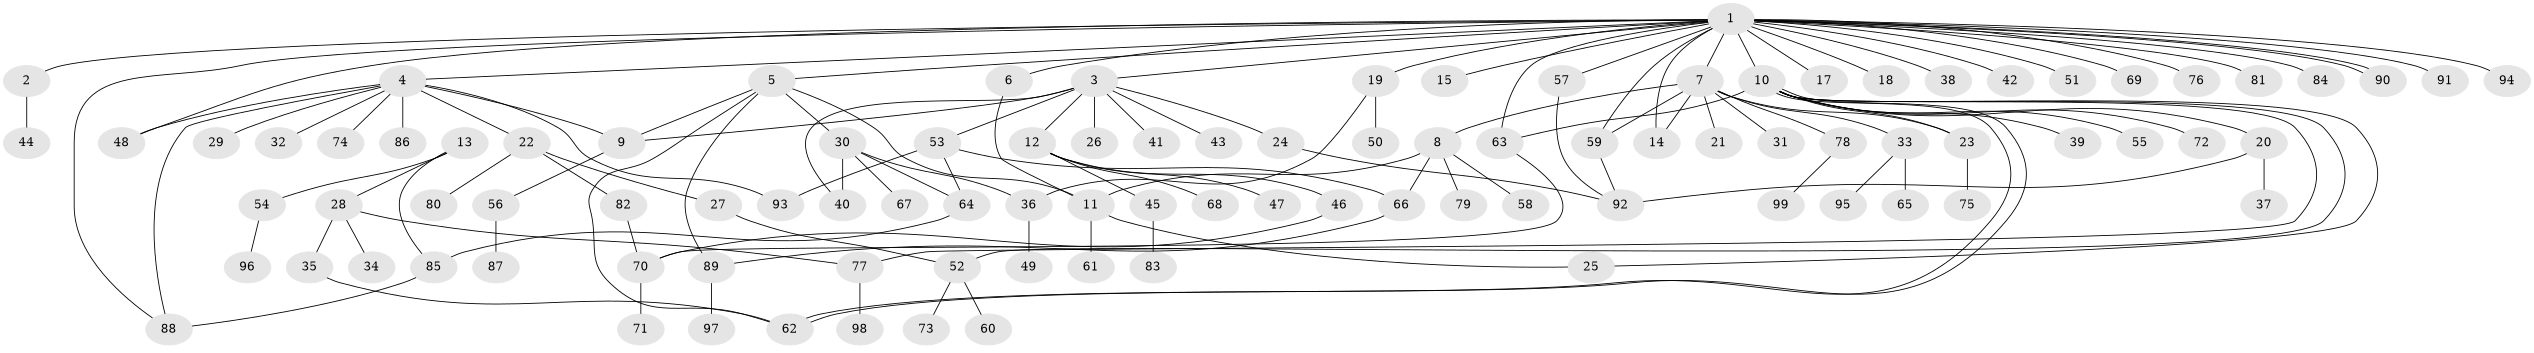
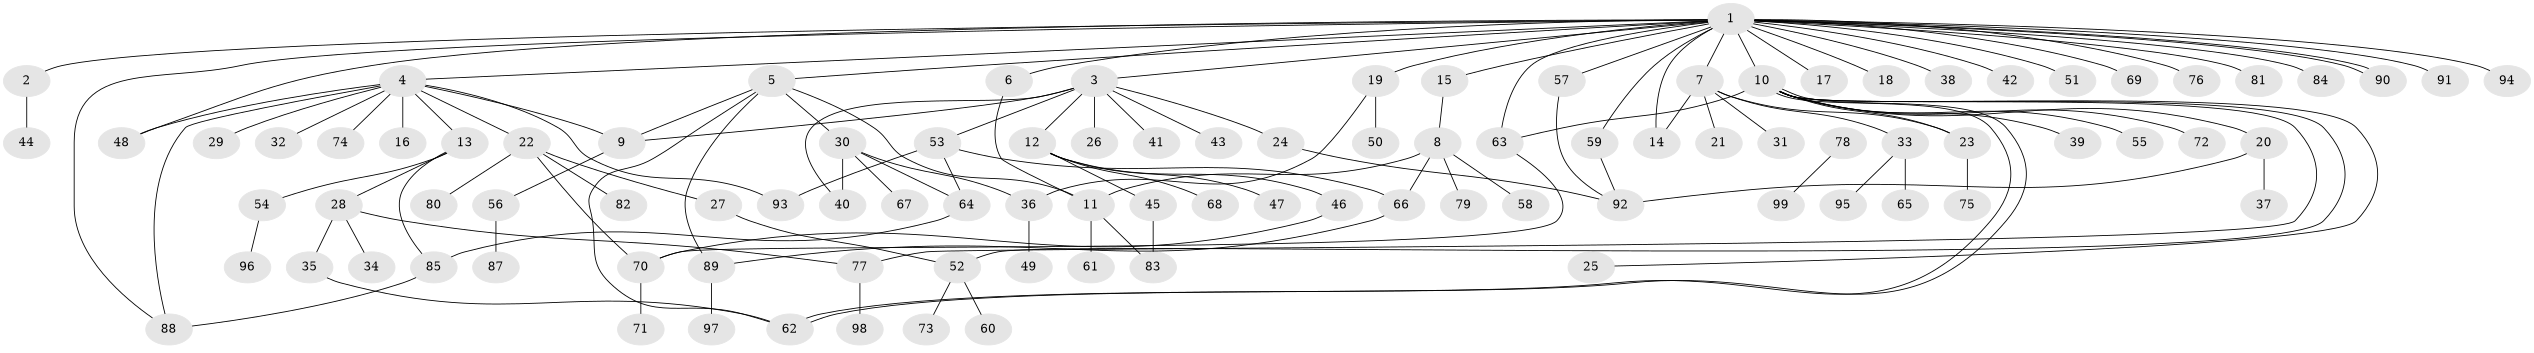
(1565, 103) -> (1441, 112)
(1663, 103) -> none
none -> (434, 112)
(1777, 114) -> none
(403, 143) -> (403, 143)
(632, 236) -> (580, 208)
(1336, 257) -> (1122, 236)
